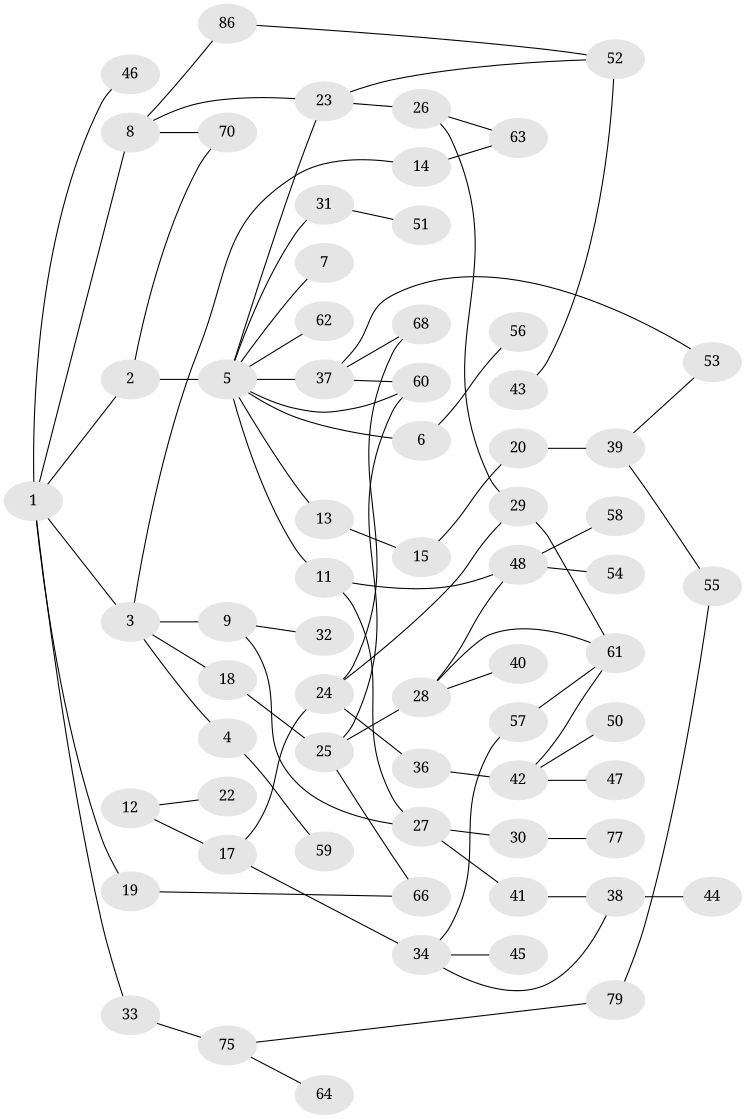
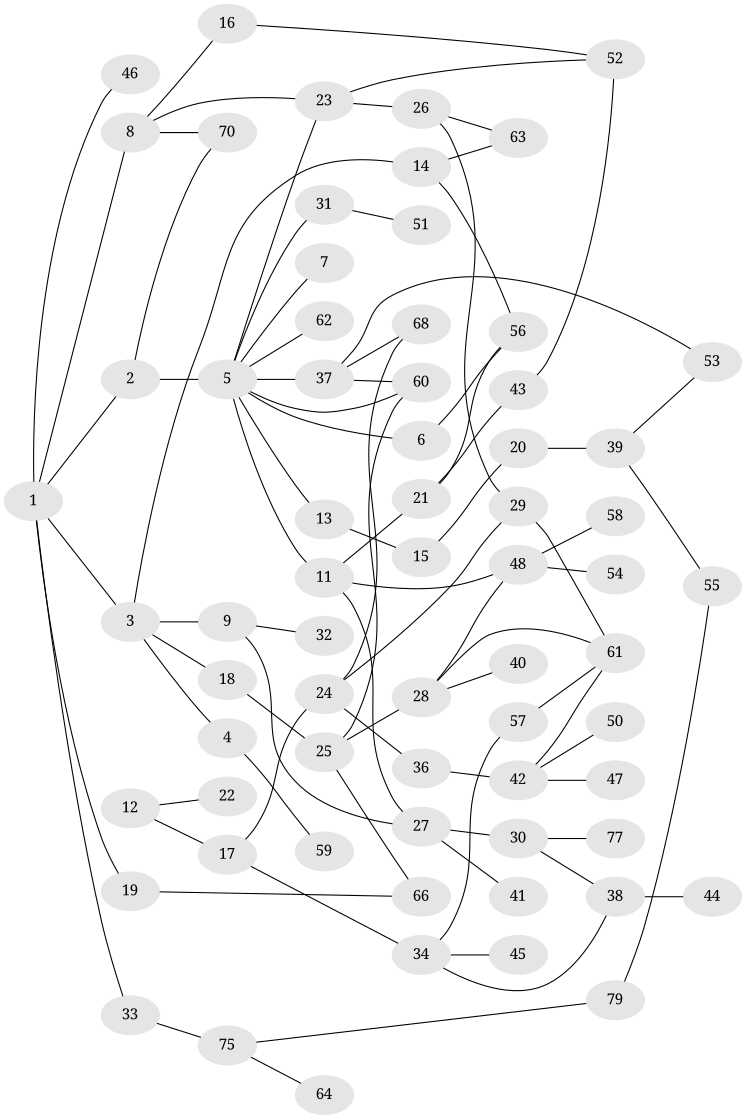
(227, 24) -> (227, 24)
none -> (481, 248)
none -> (421, 499)
(567, 897) -> (567, 868)
